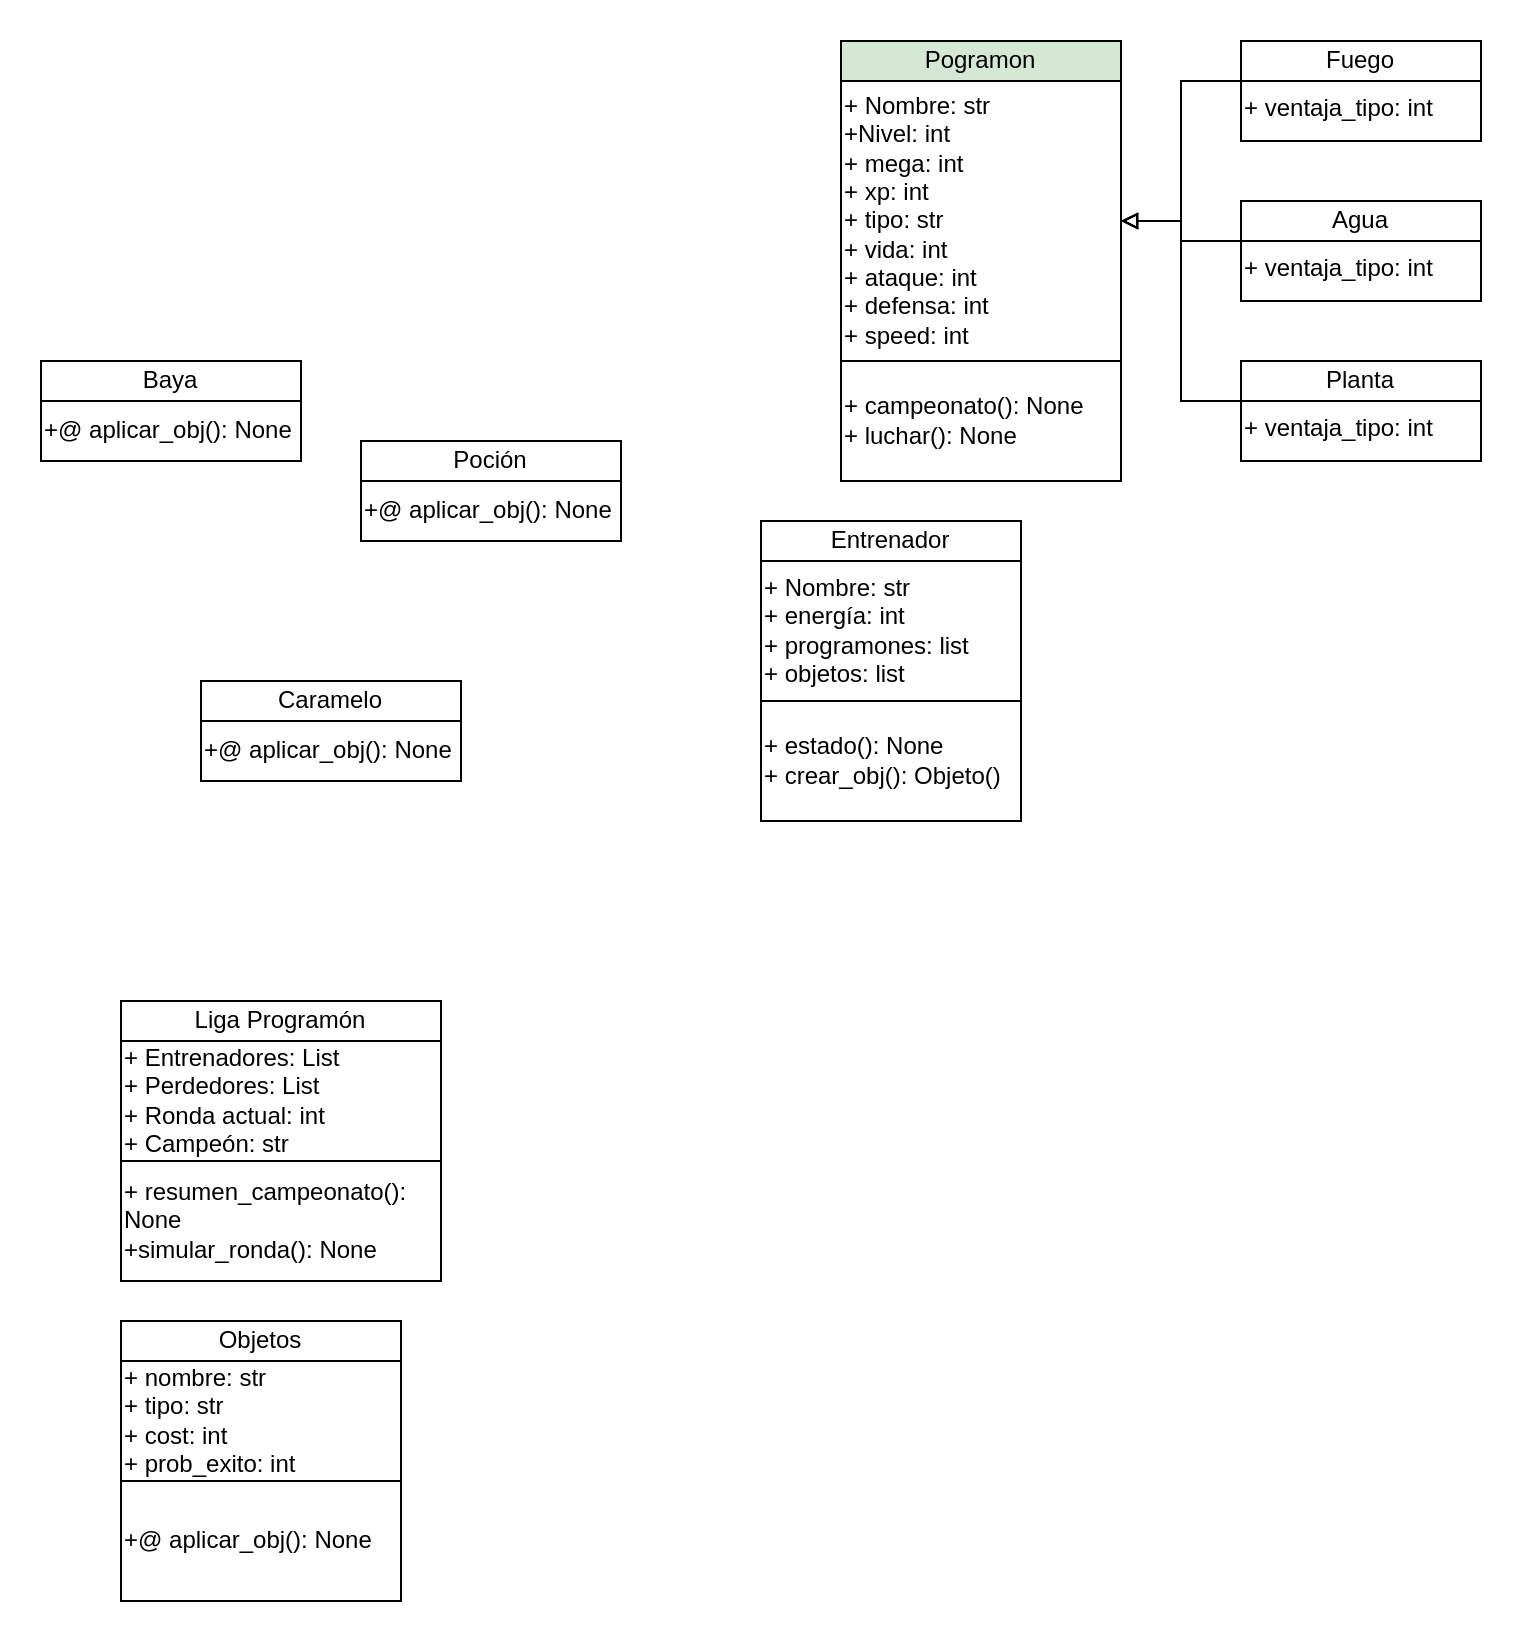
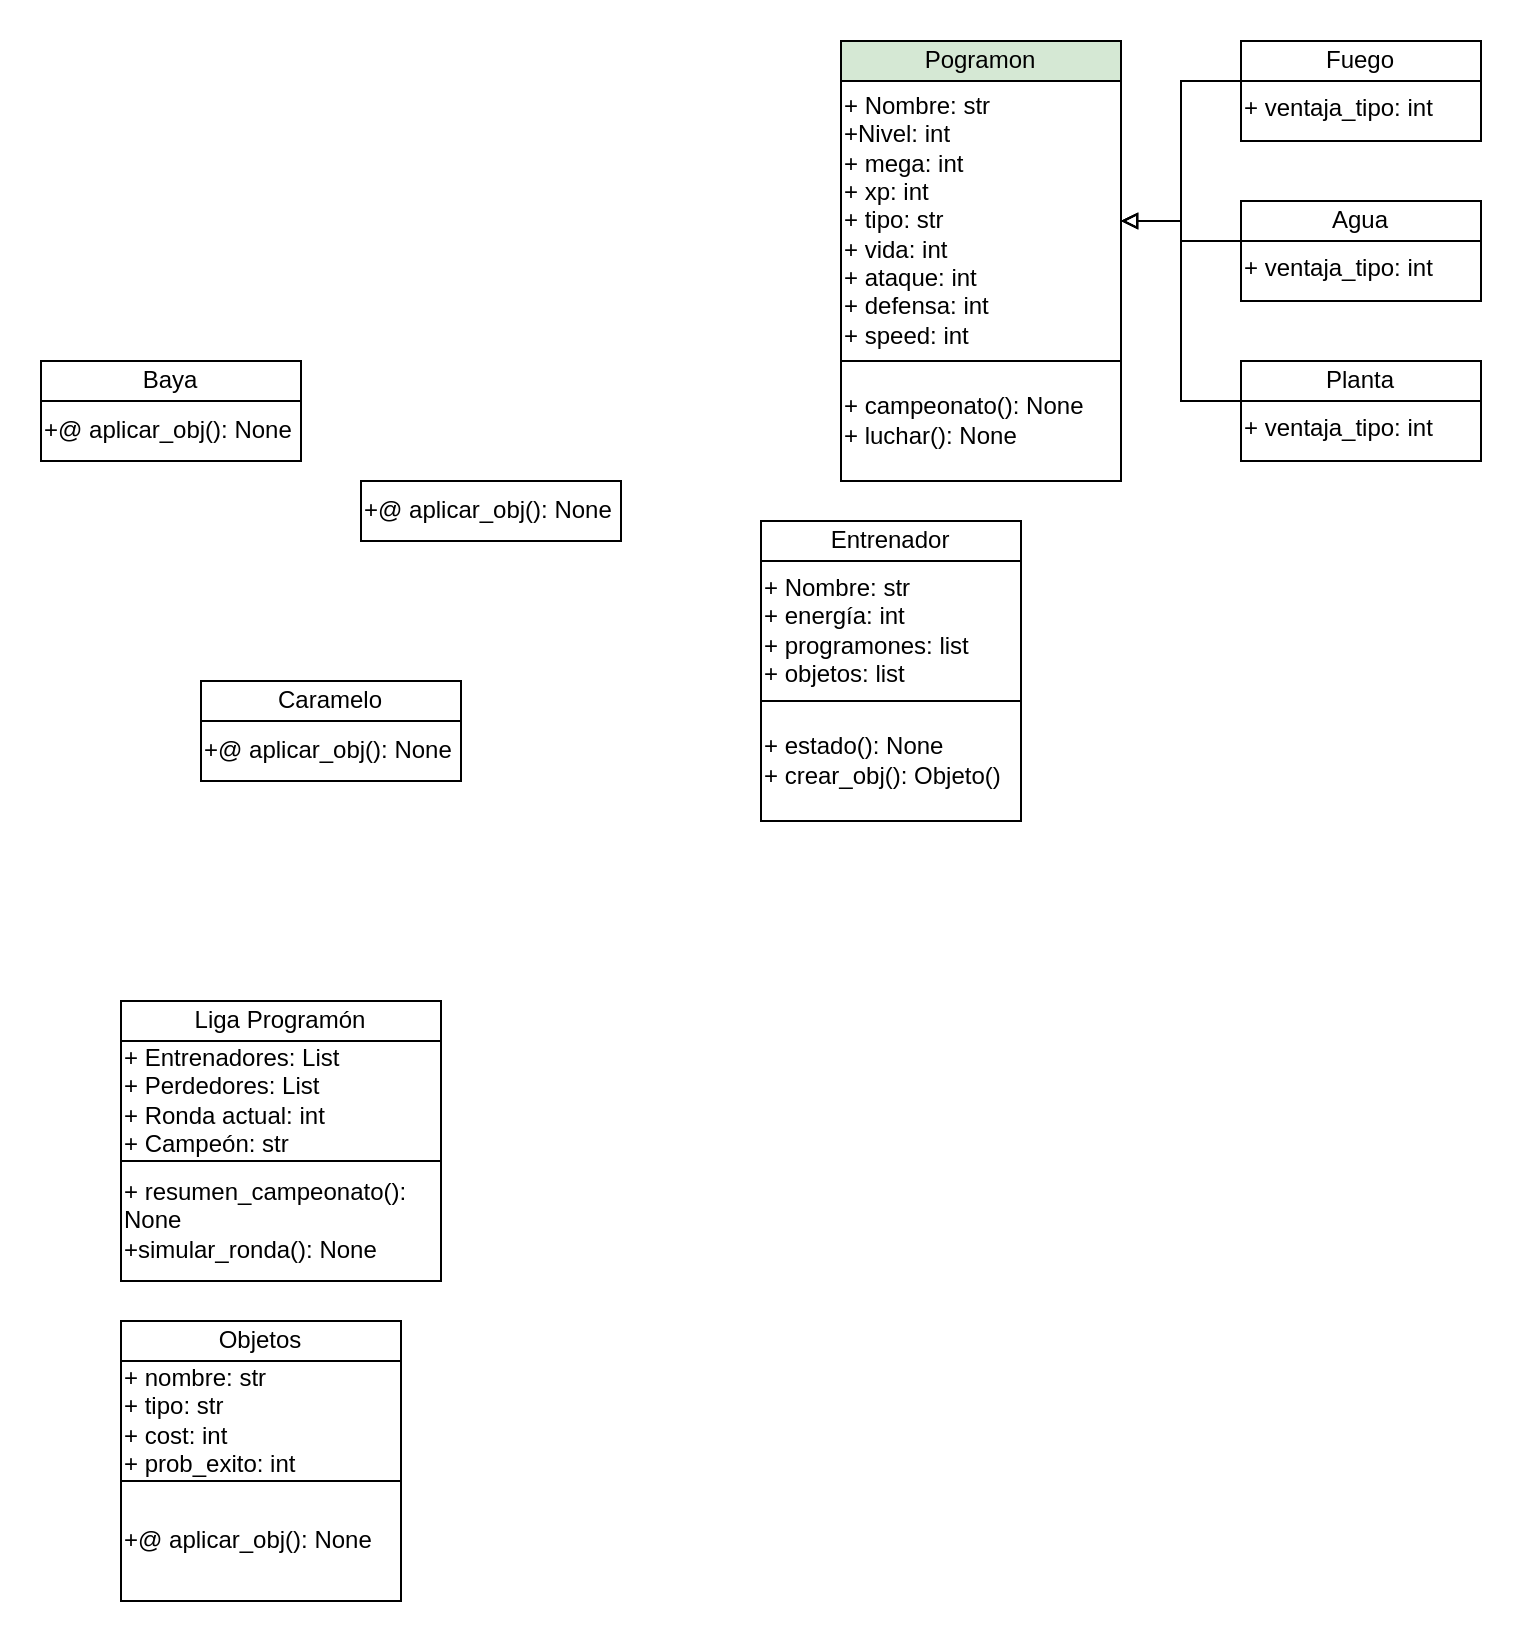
(491, 461) -> none
